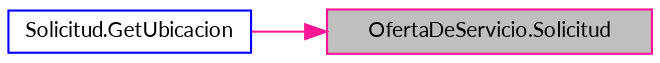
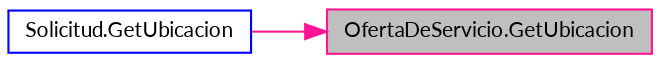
(489, 32) -> (489, 32)
